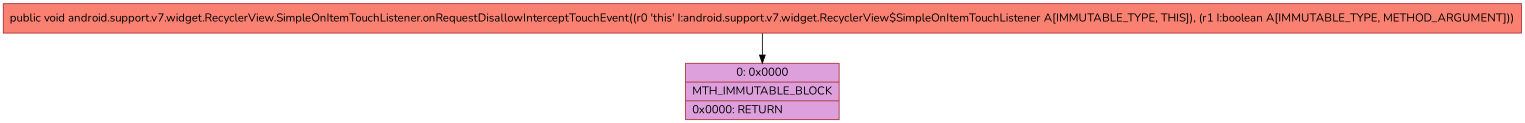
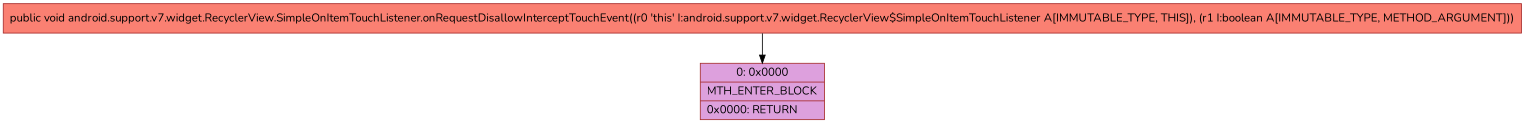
(762, 91) -> (762, 91)
